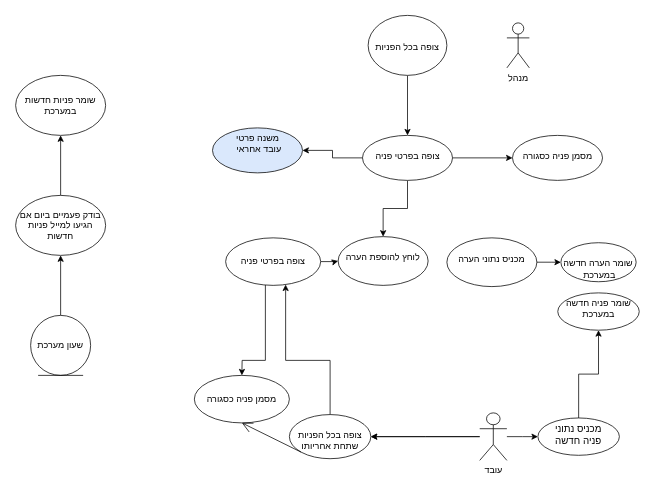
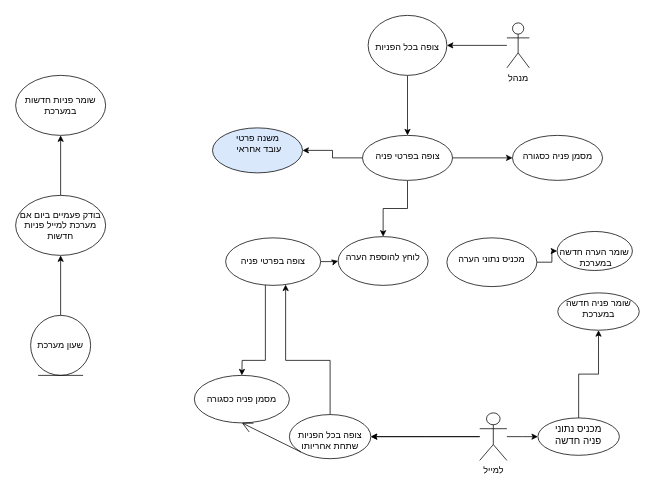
none -> (480, 45)
(60, 225) -> (60, 225)
(598, 262) -> (595, 251)
(494, 471) -> (494, 471)
